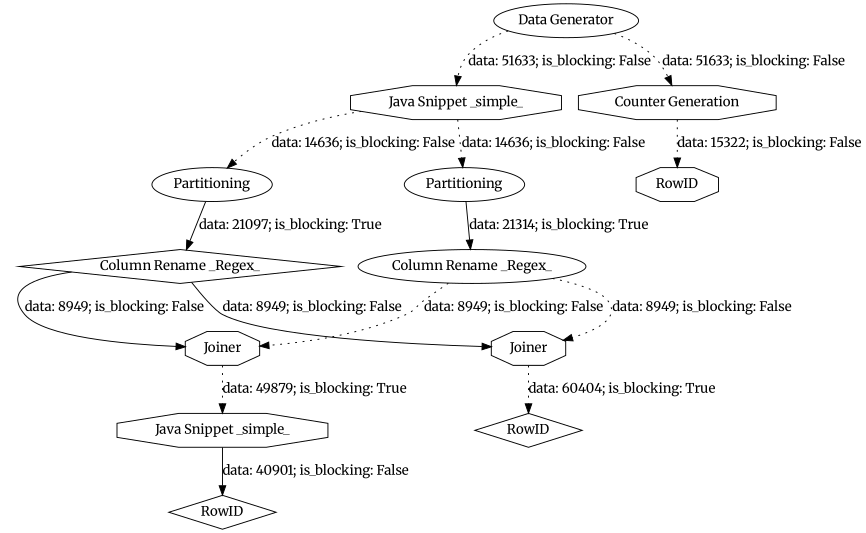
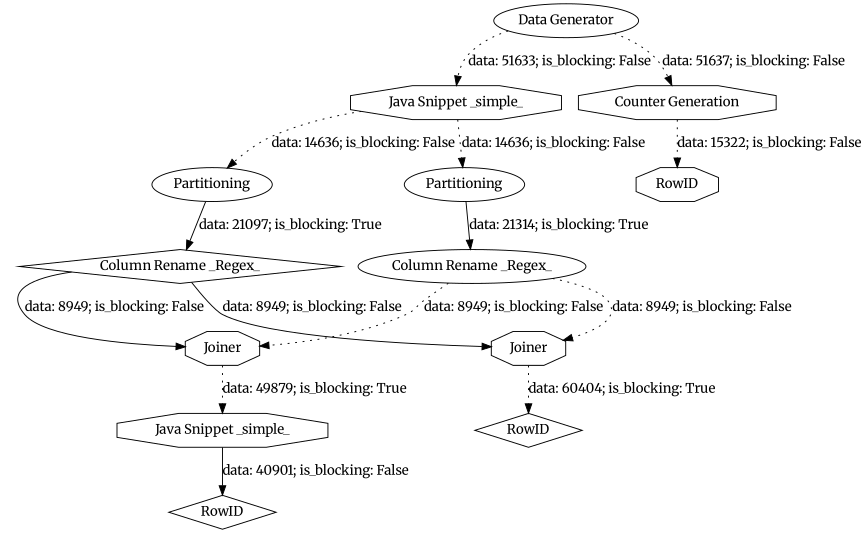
(754, 62) -> (754, 62)
